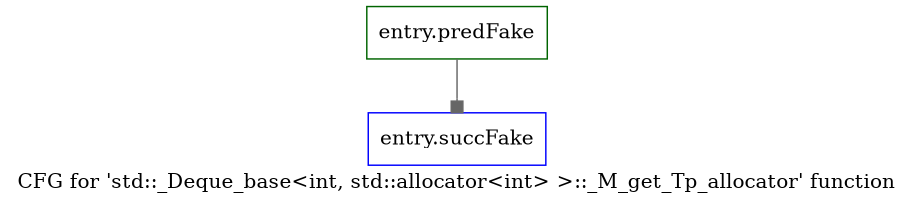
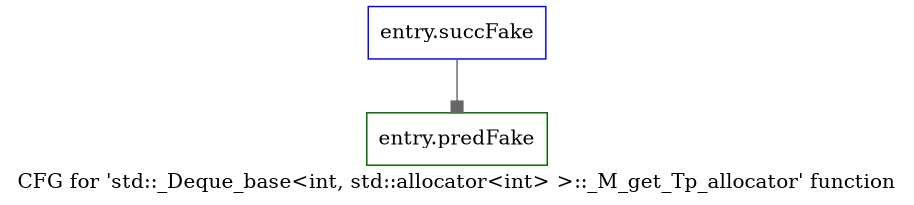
(457, 79) -> (457, 79)
